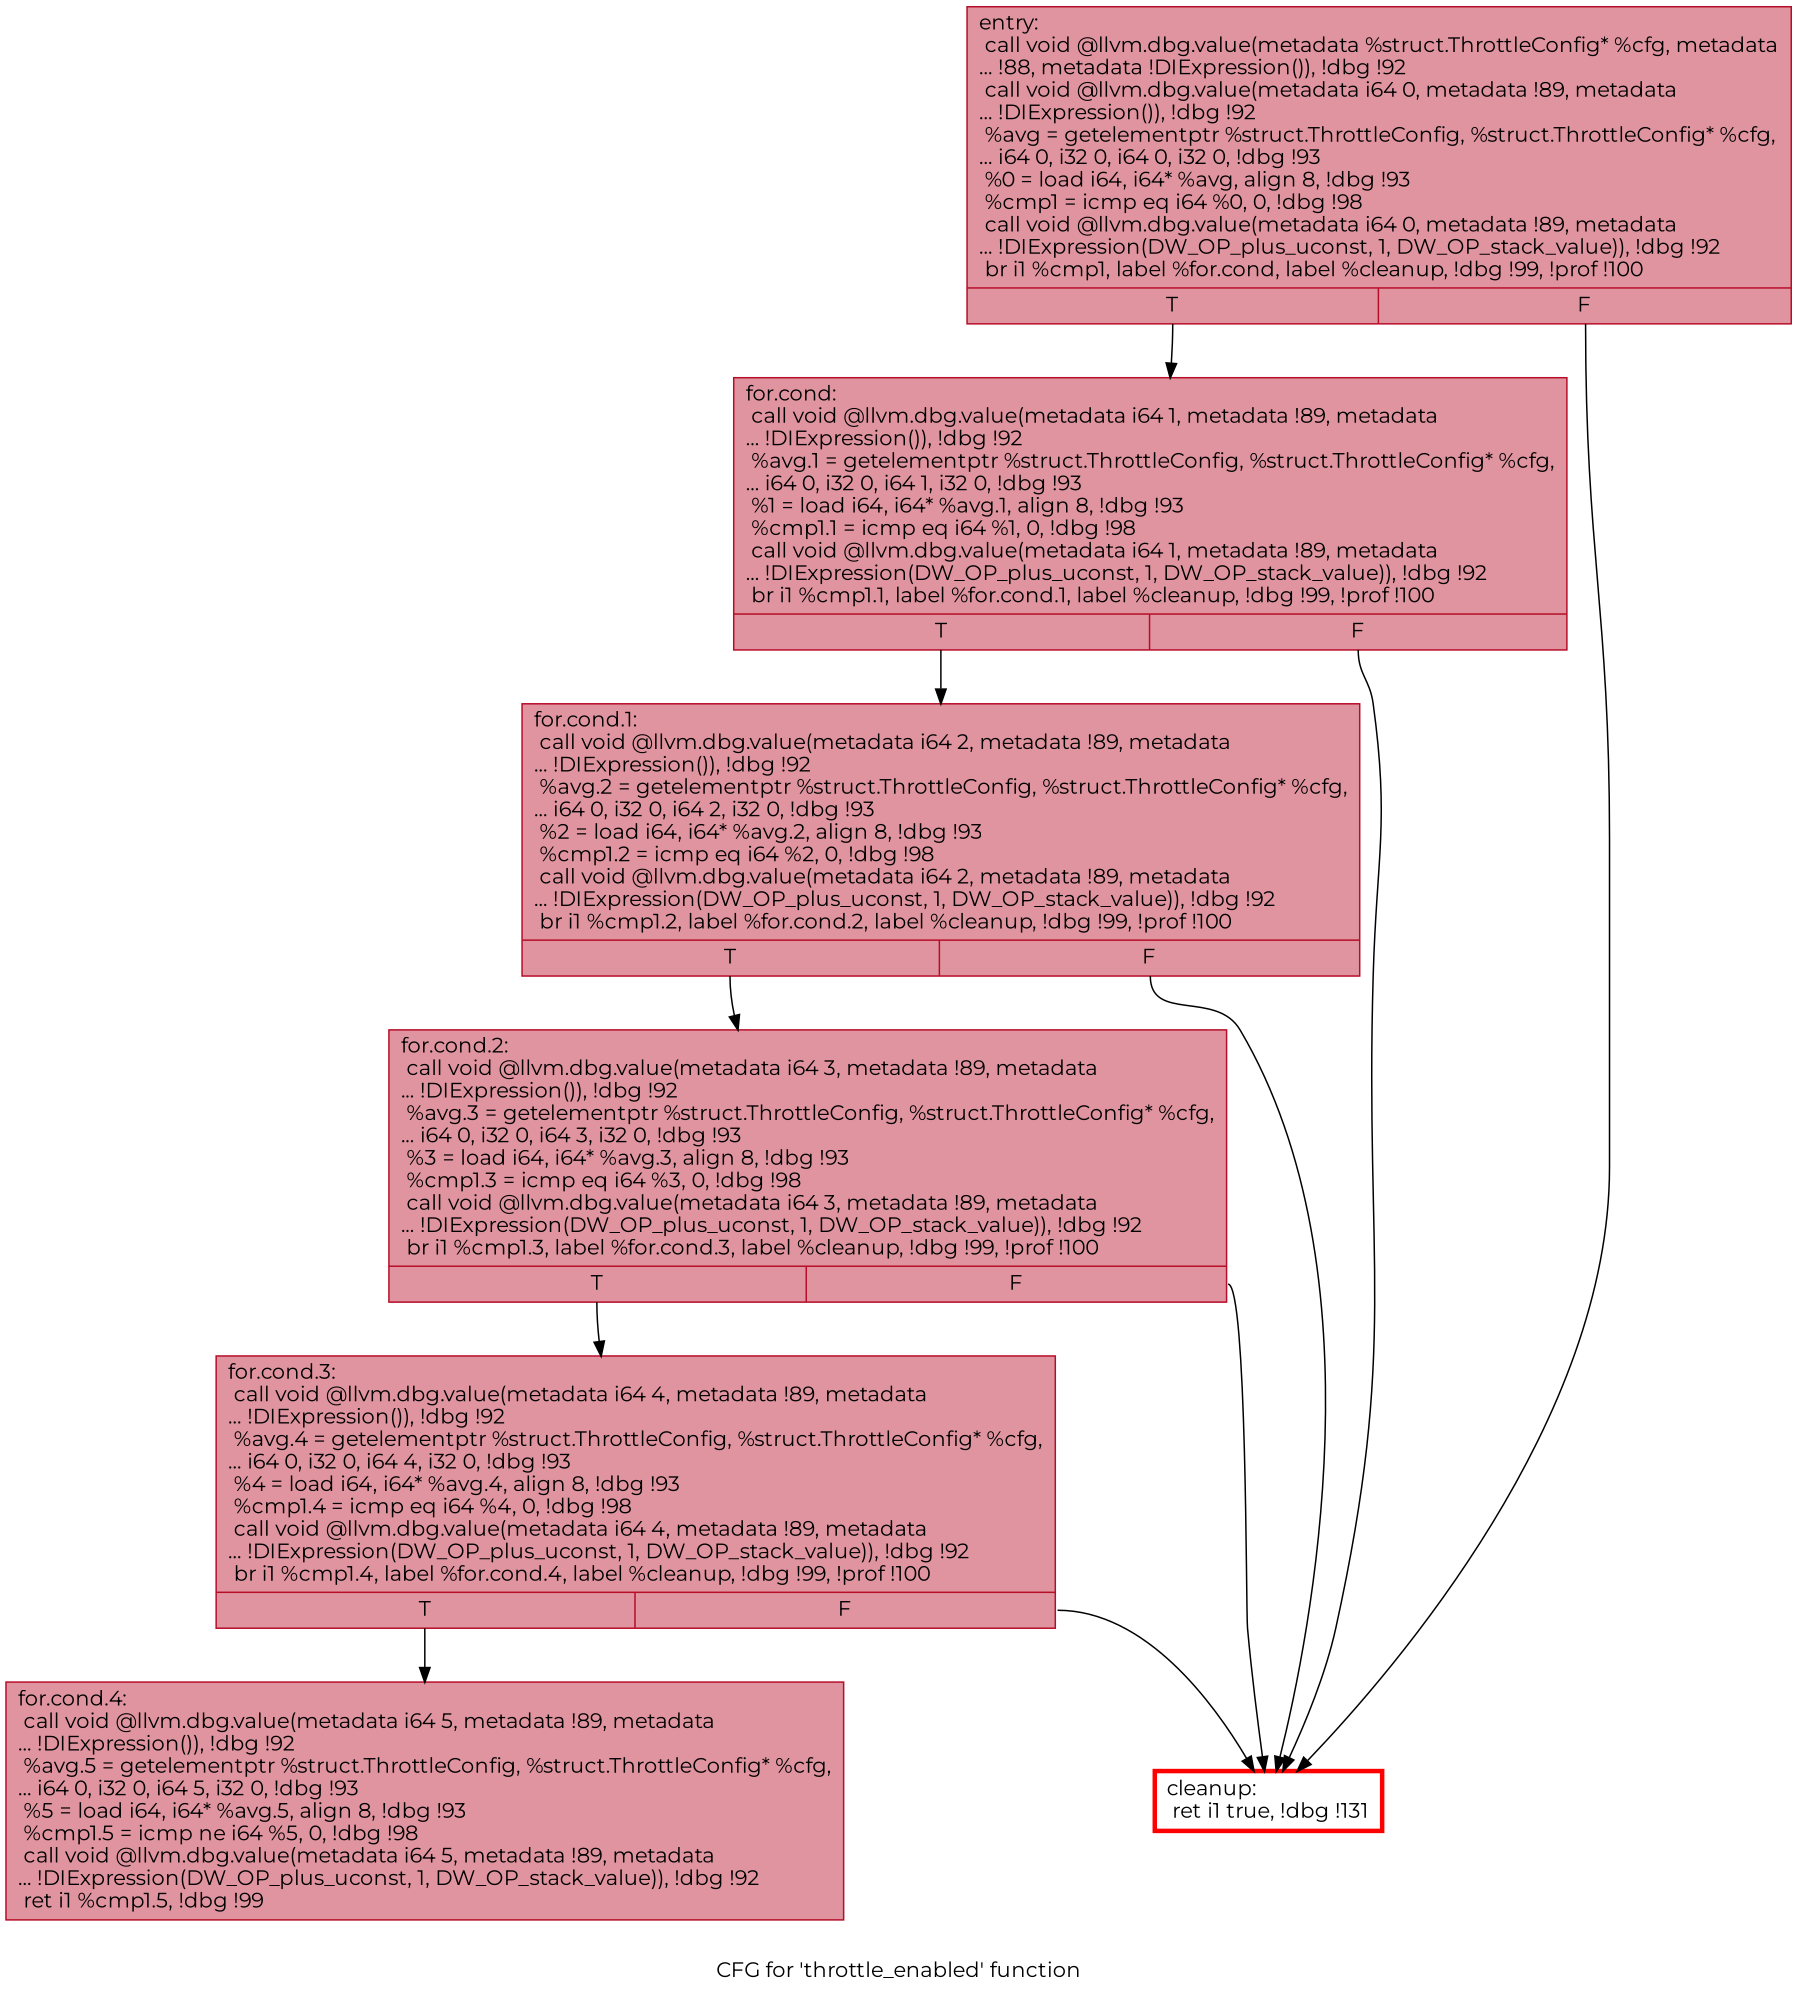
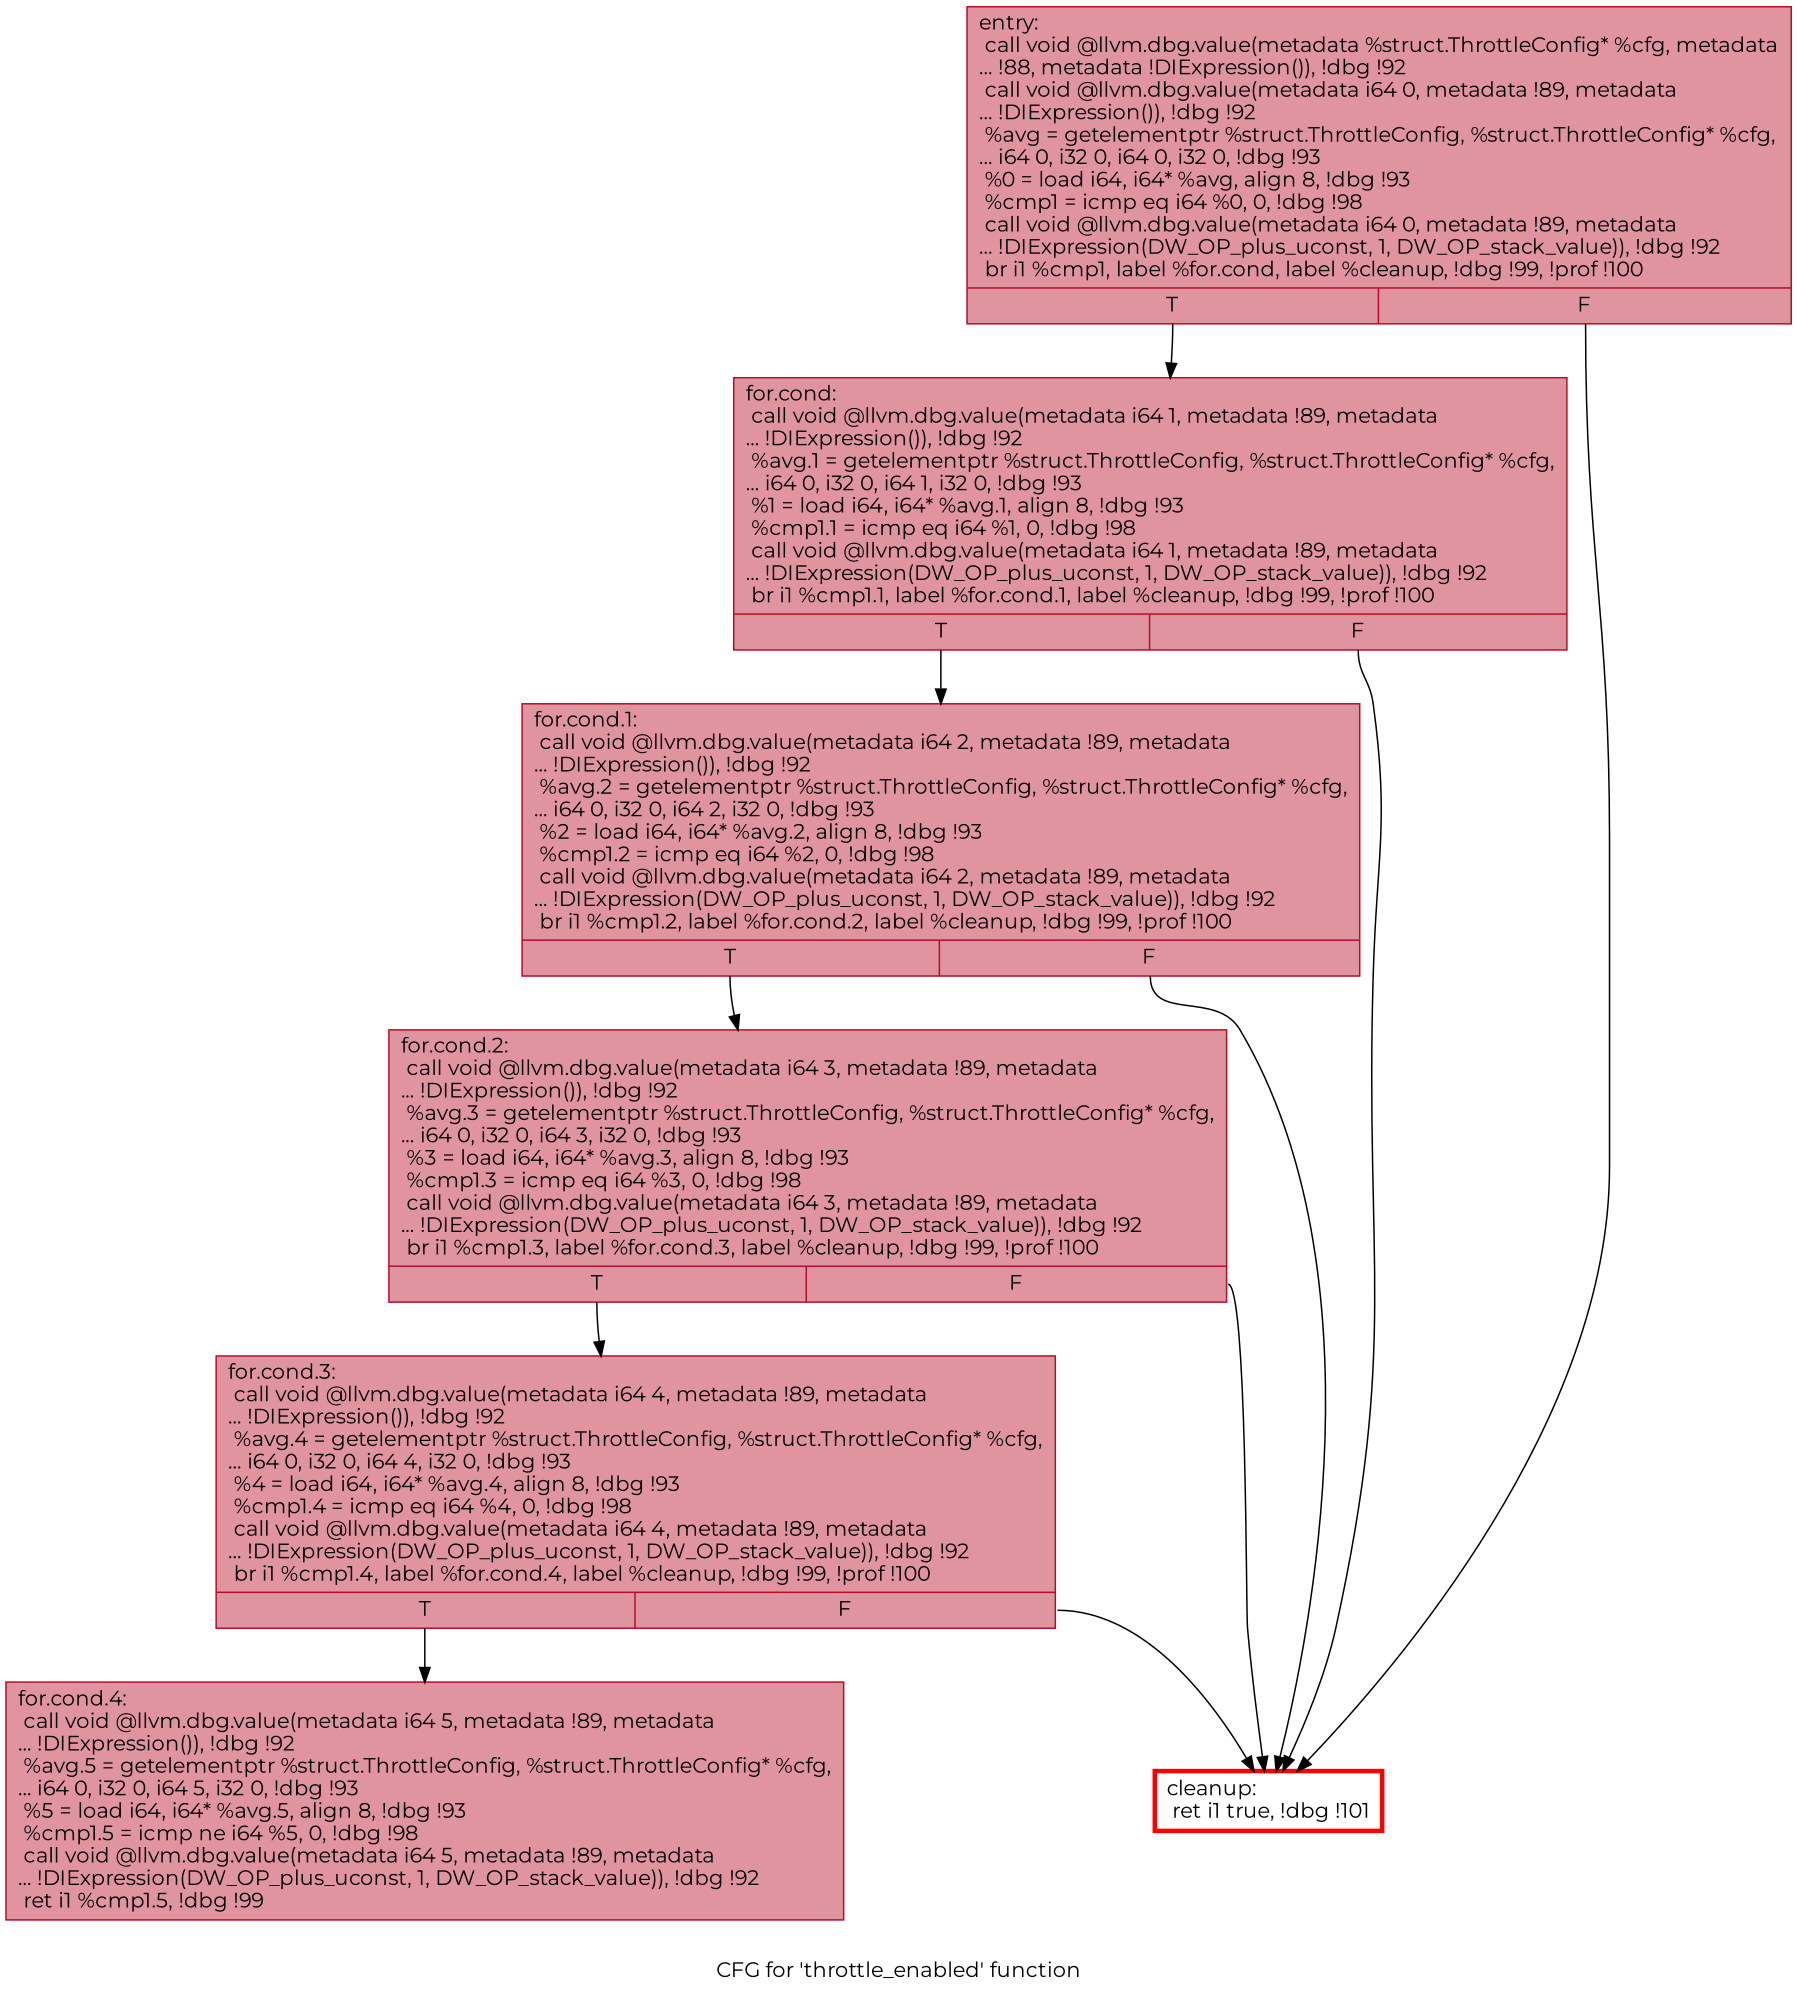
(1268, 1811) -> (1268, 1811)
